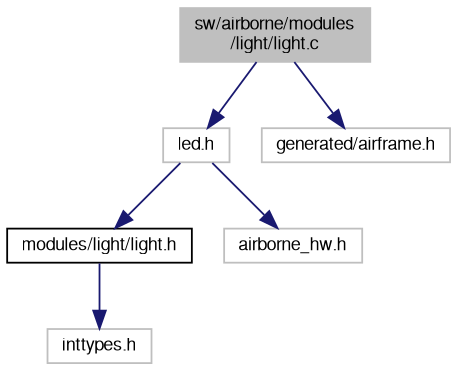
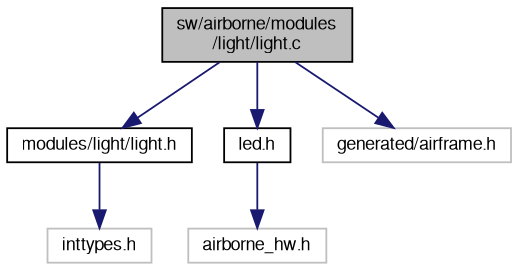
(275, 35) -> (257, 35)
(196, 145) -> (257, 145)
(154, 189) -> (179, 90)
